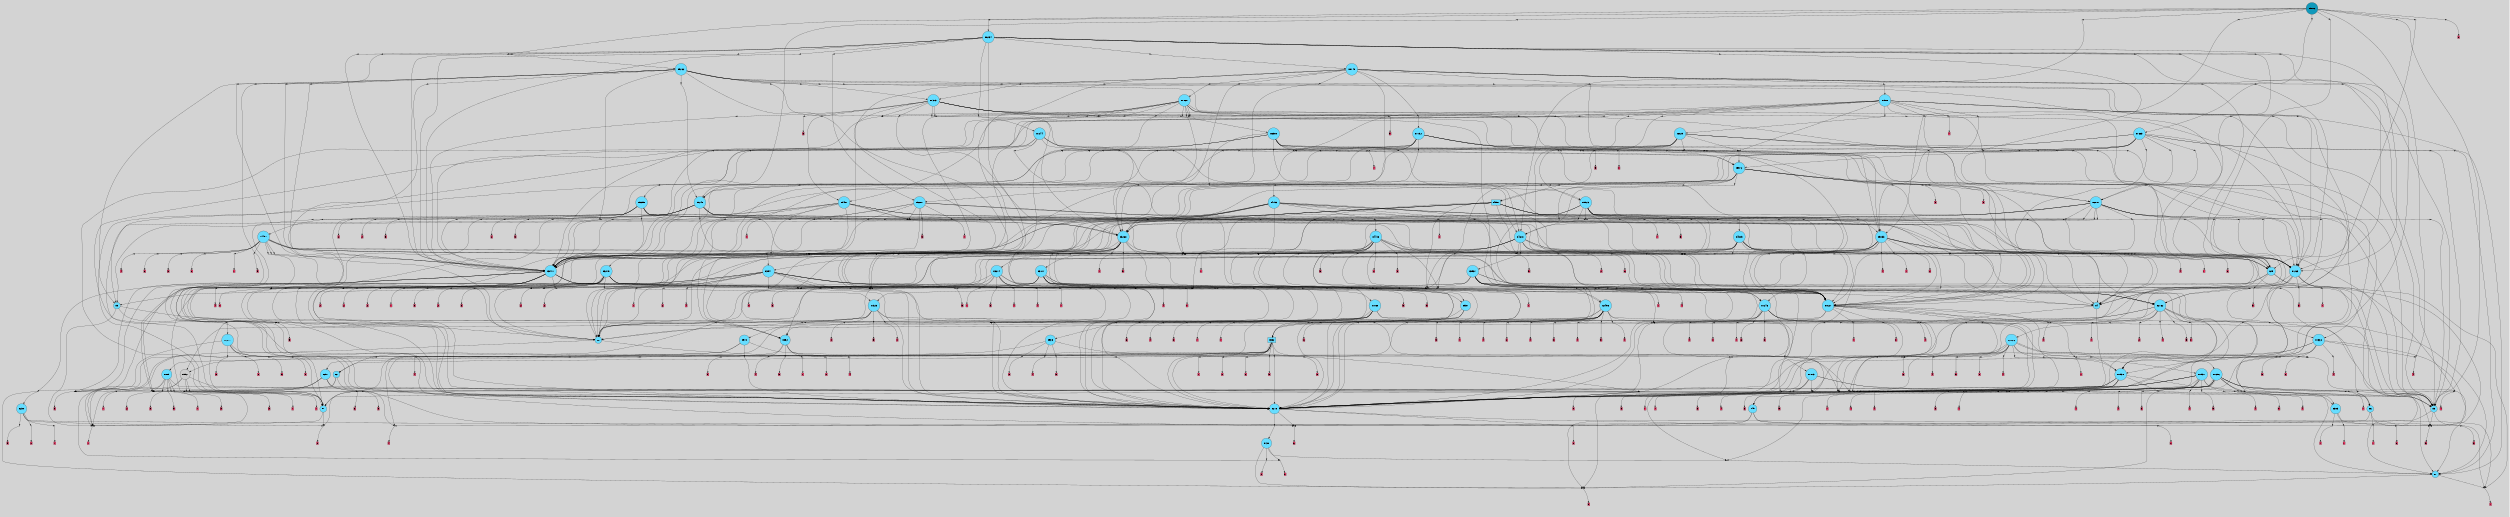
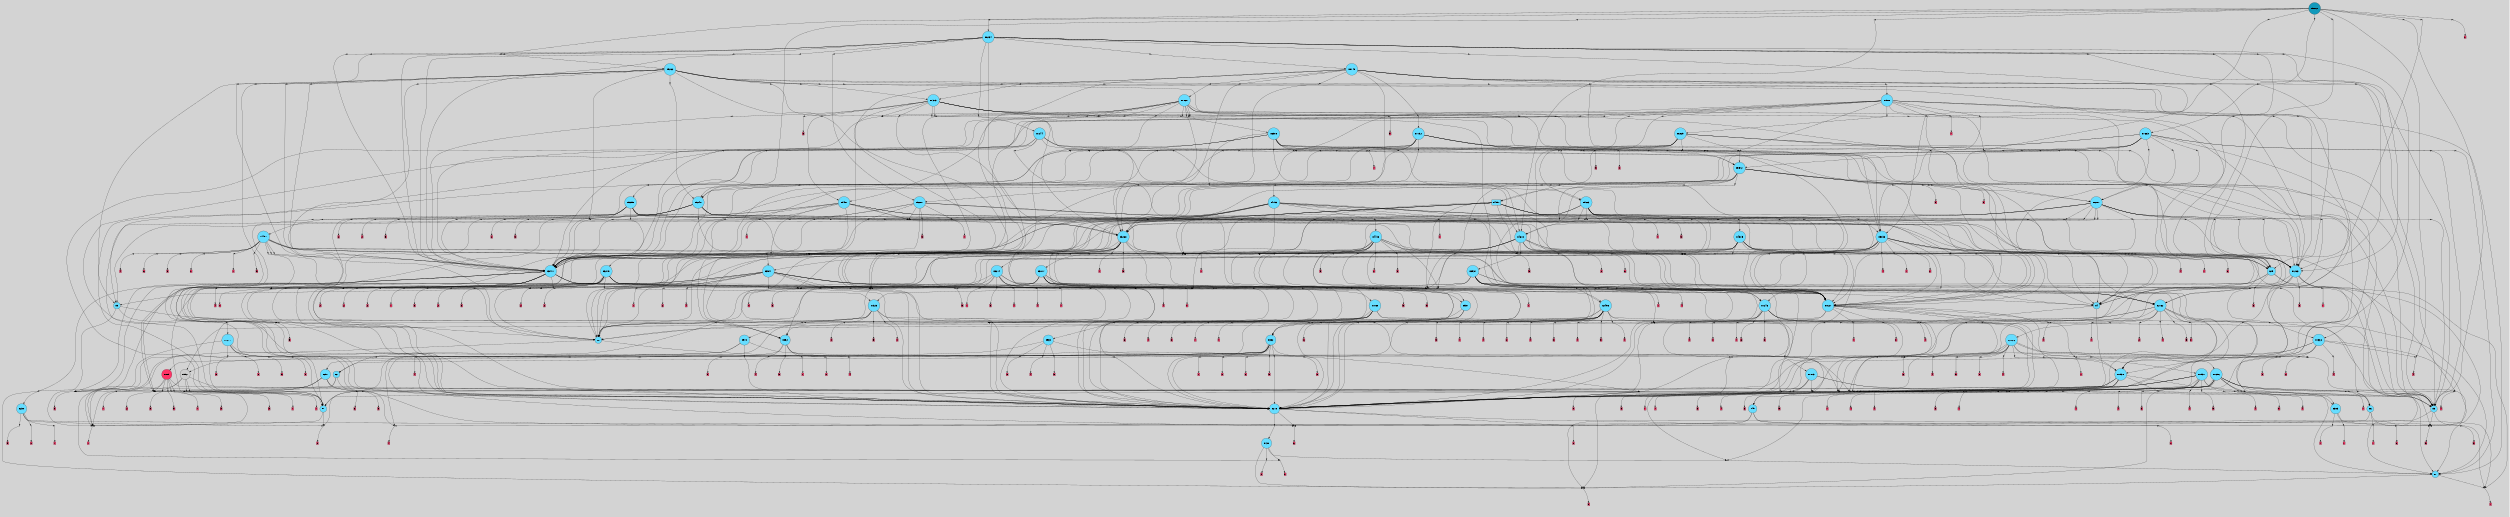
(1272, 340) -> (1271, 340)
(167, 374) -> (167, 374)
